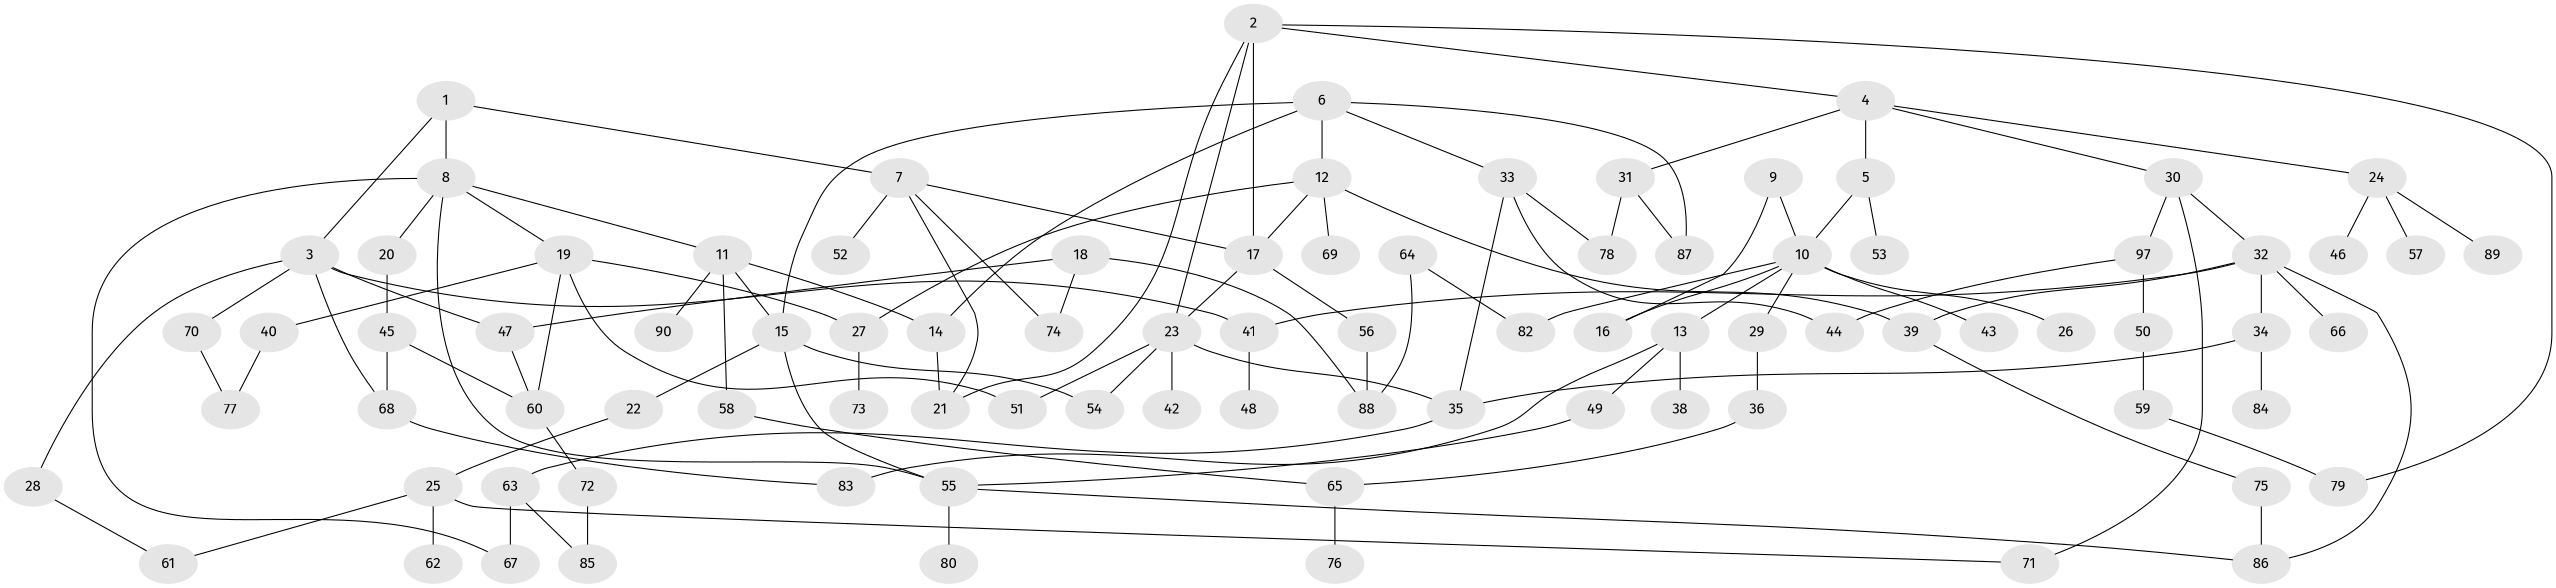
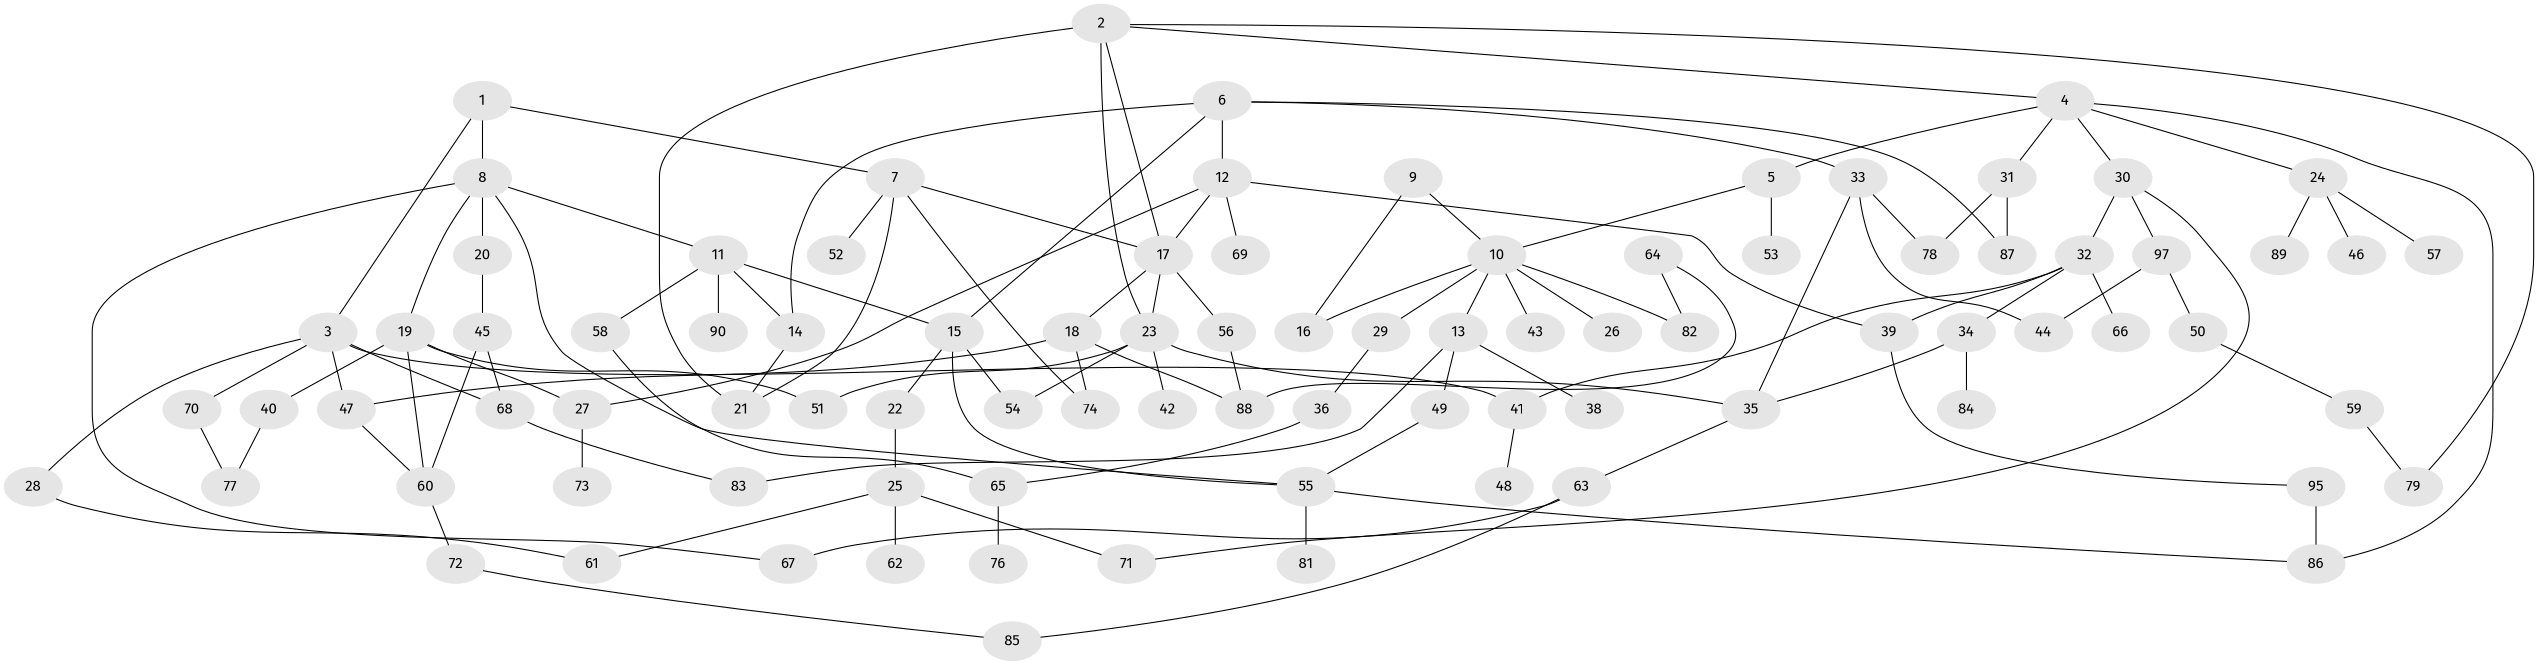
none -> (1118, 294)
(2411, 410) -> (2486, 223)
(2261, 487) -> (2316, 487)
(949, 564) -> (1306, 564)
